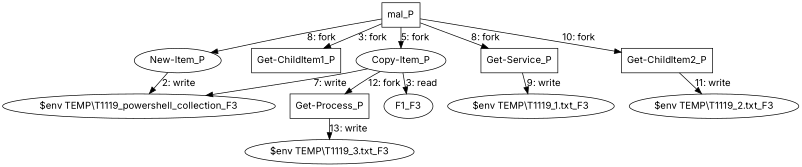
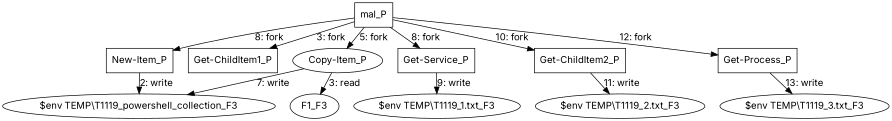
(178, 61) -> (140, 61)
(365, 80) -> (552, 35)
